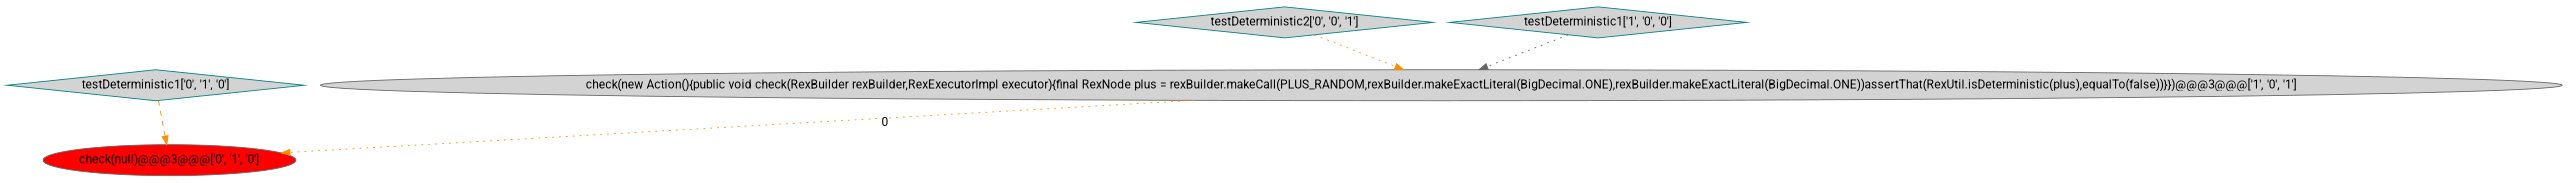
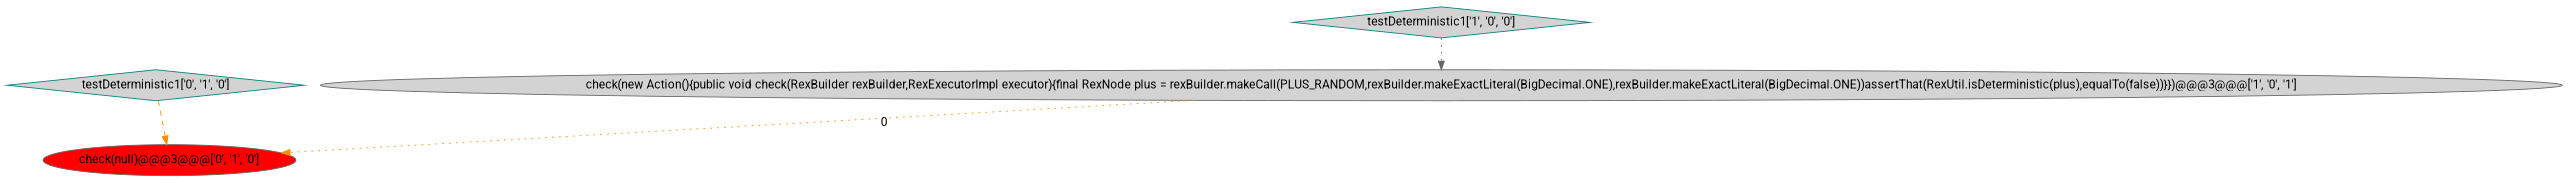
(1285, 22) -> none
